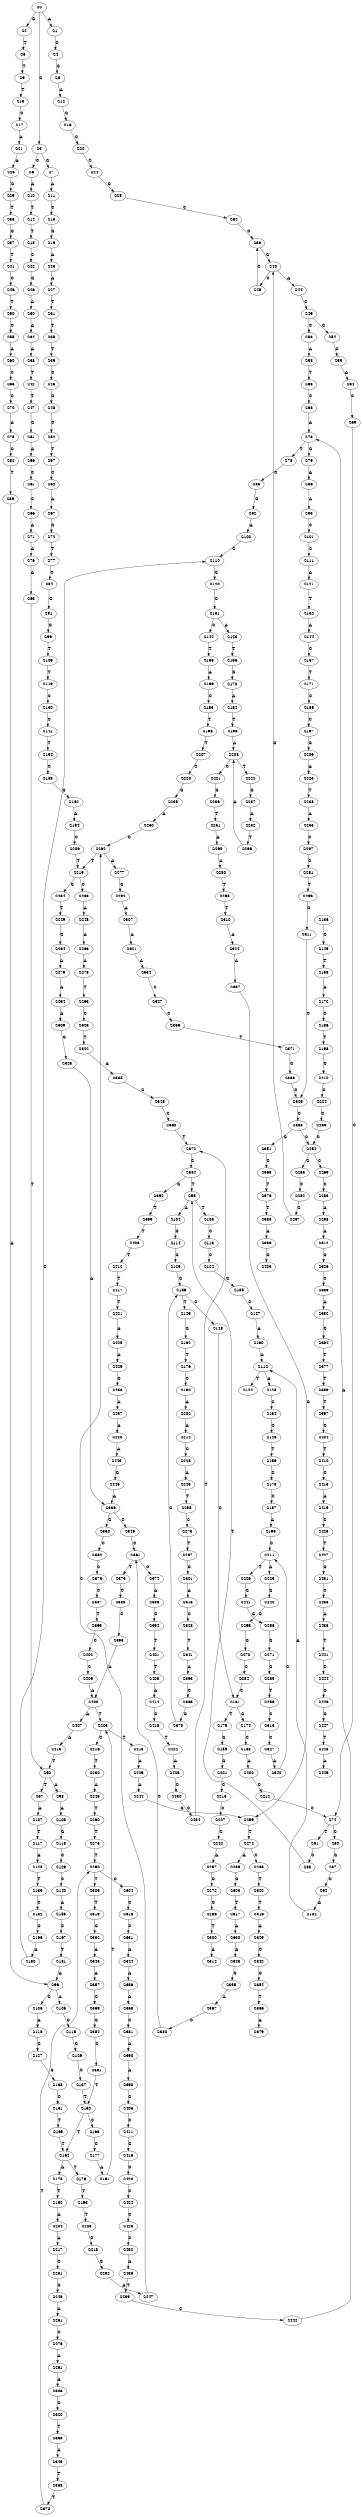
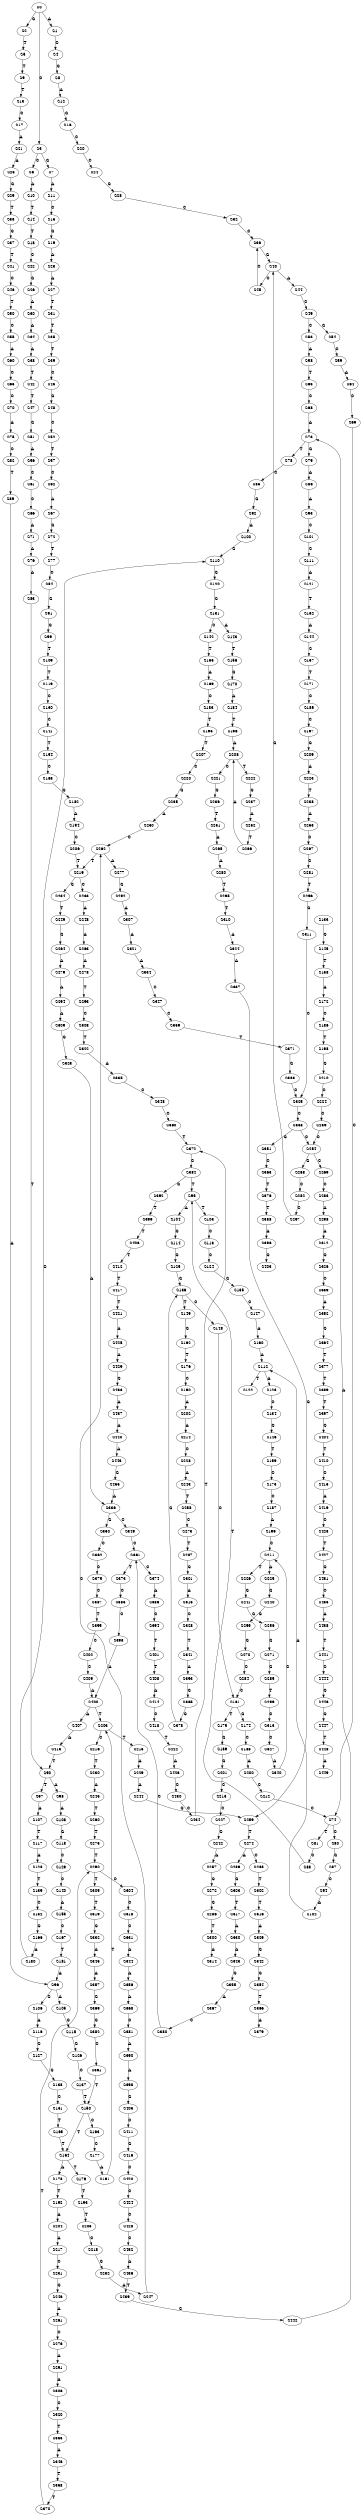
(115, 1485) -> (115, 1485)
